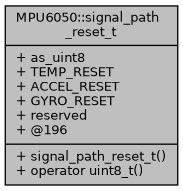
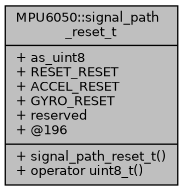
(65, 72) -> (68, 72)
